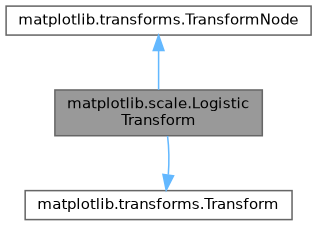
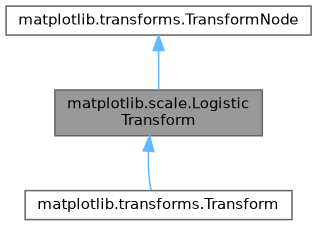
(169, 155) -> (149, 171)
